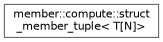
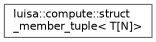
(82, 21) -> (78, 21)
